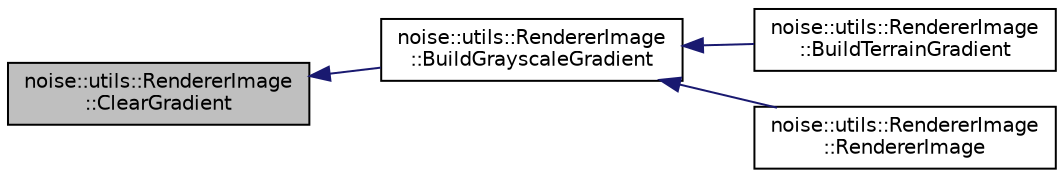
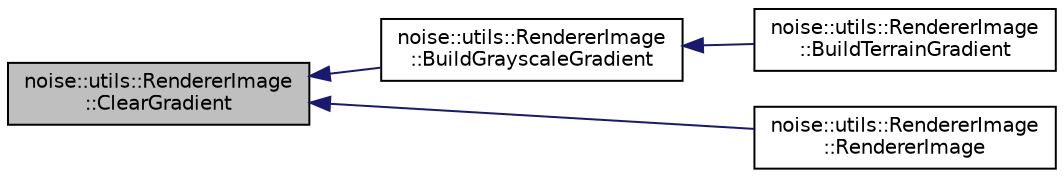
(728, 96) -> (542, 116)
